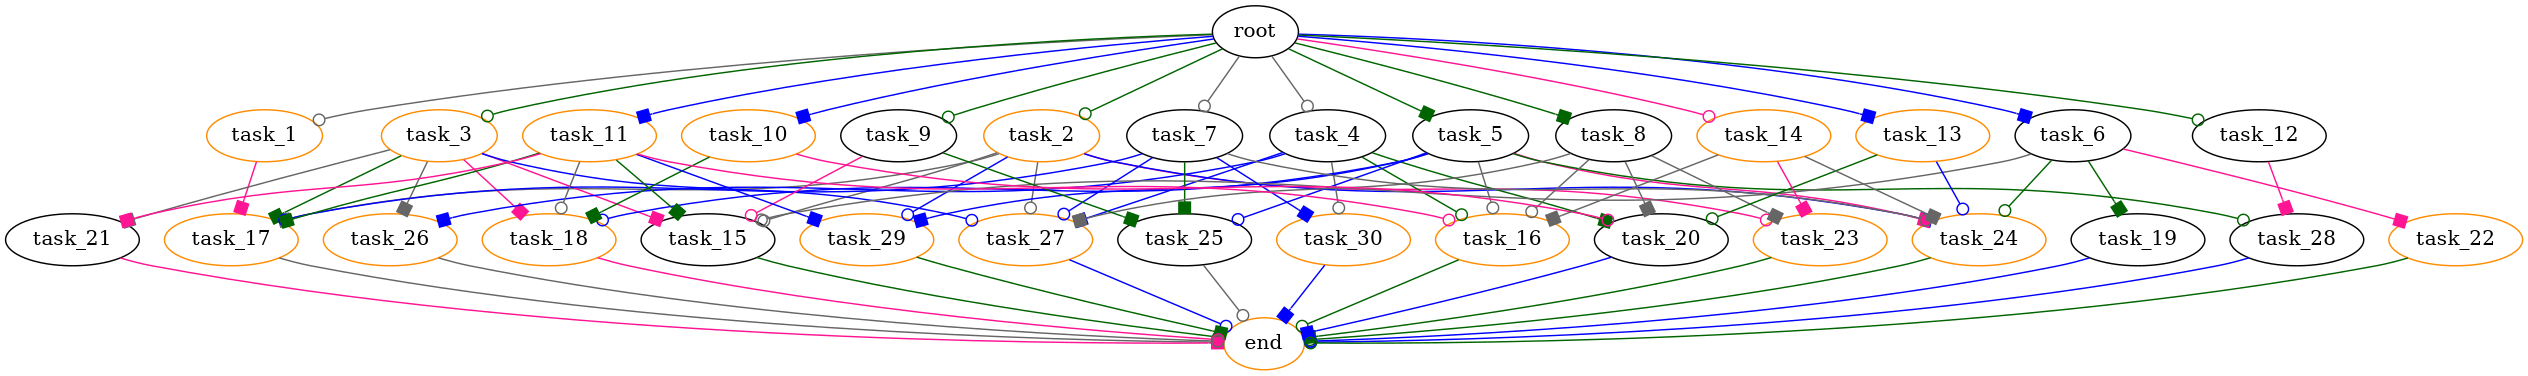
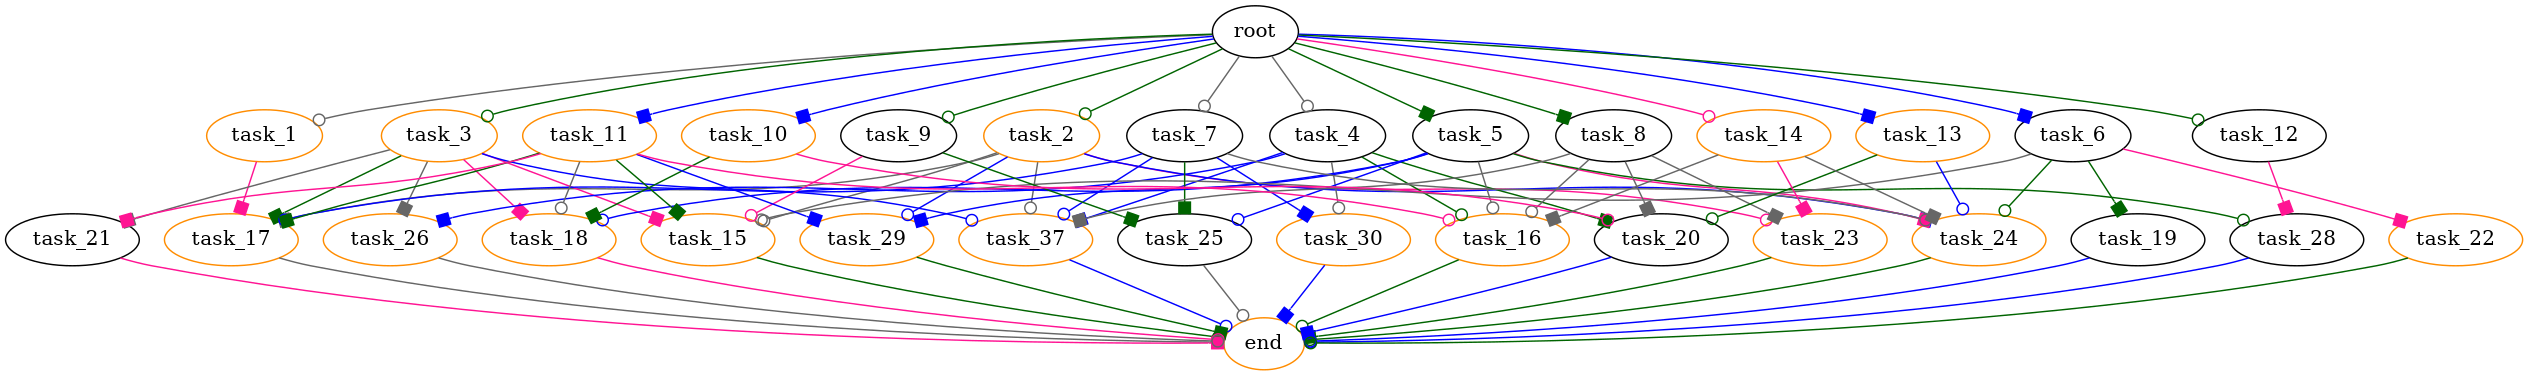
(708, 240) -> (708, 240)
(1026, 240) -> (1026, 240)
